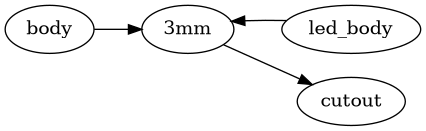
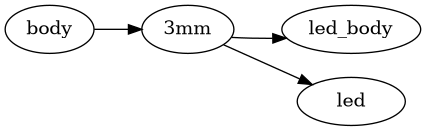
(266, 20) -> (252, 38)
(351, 101) -> (351, 101)
